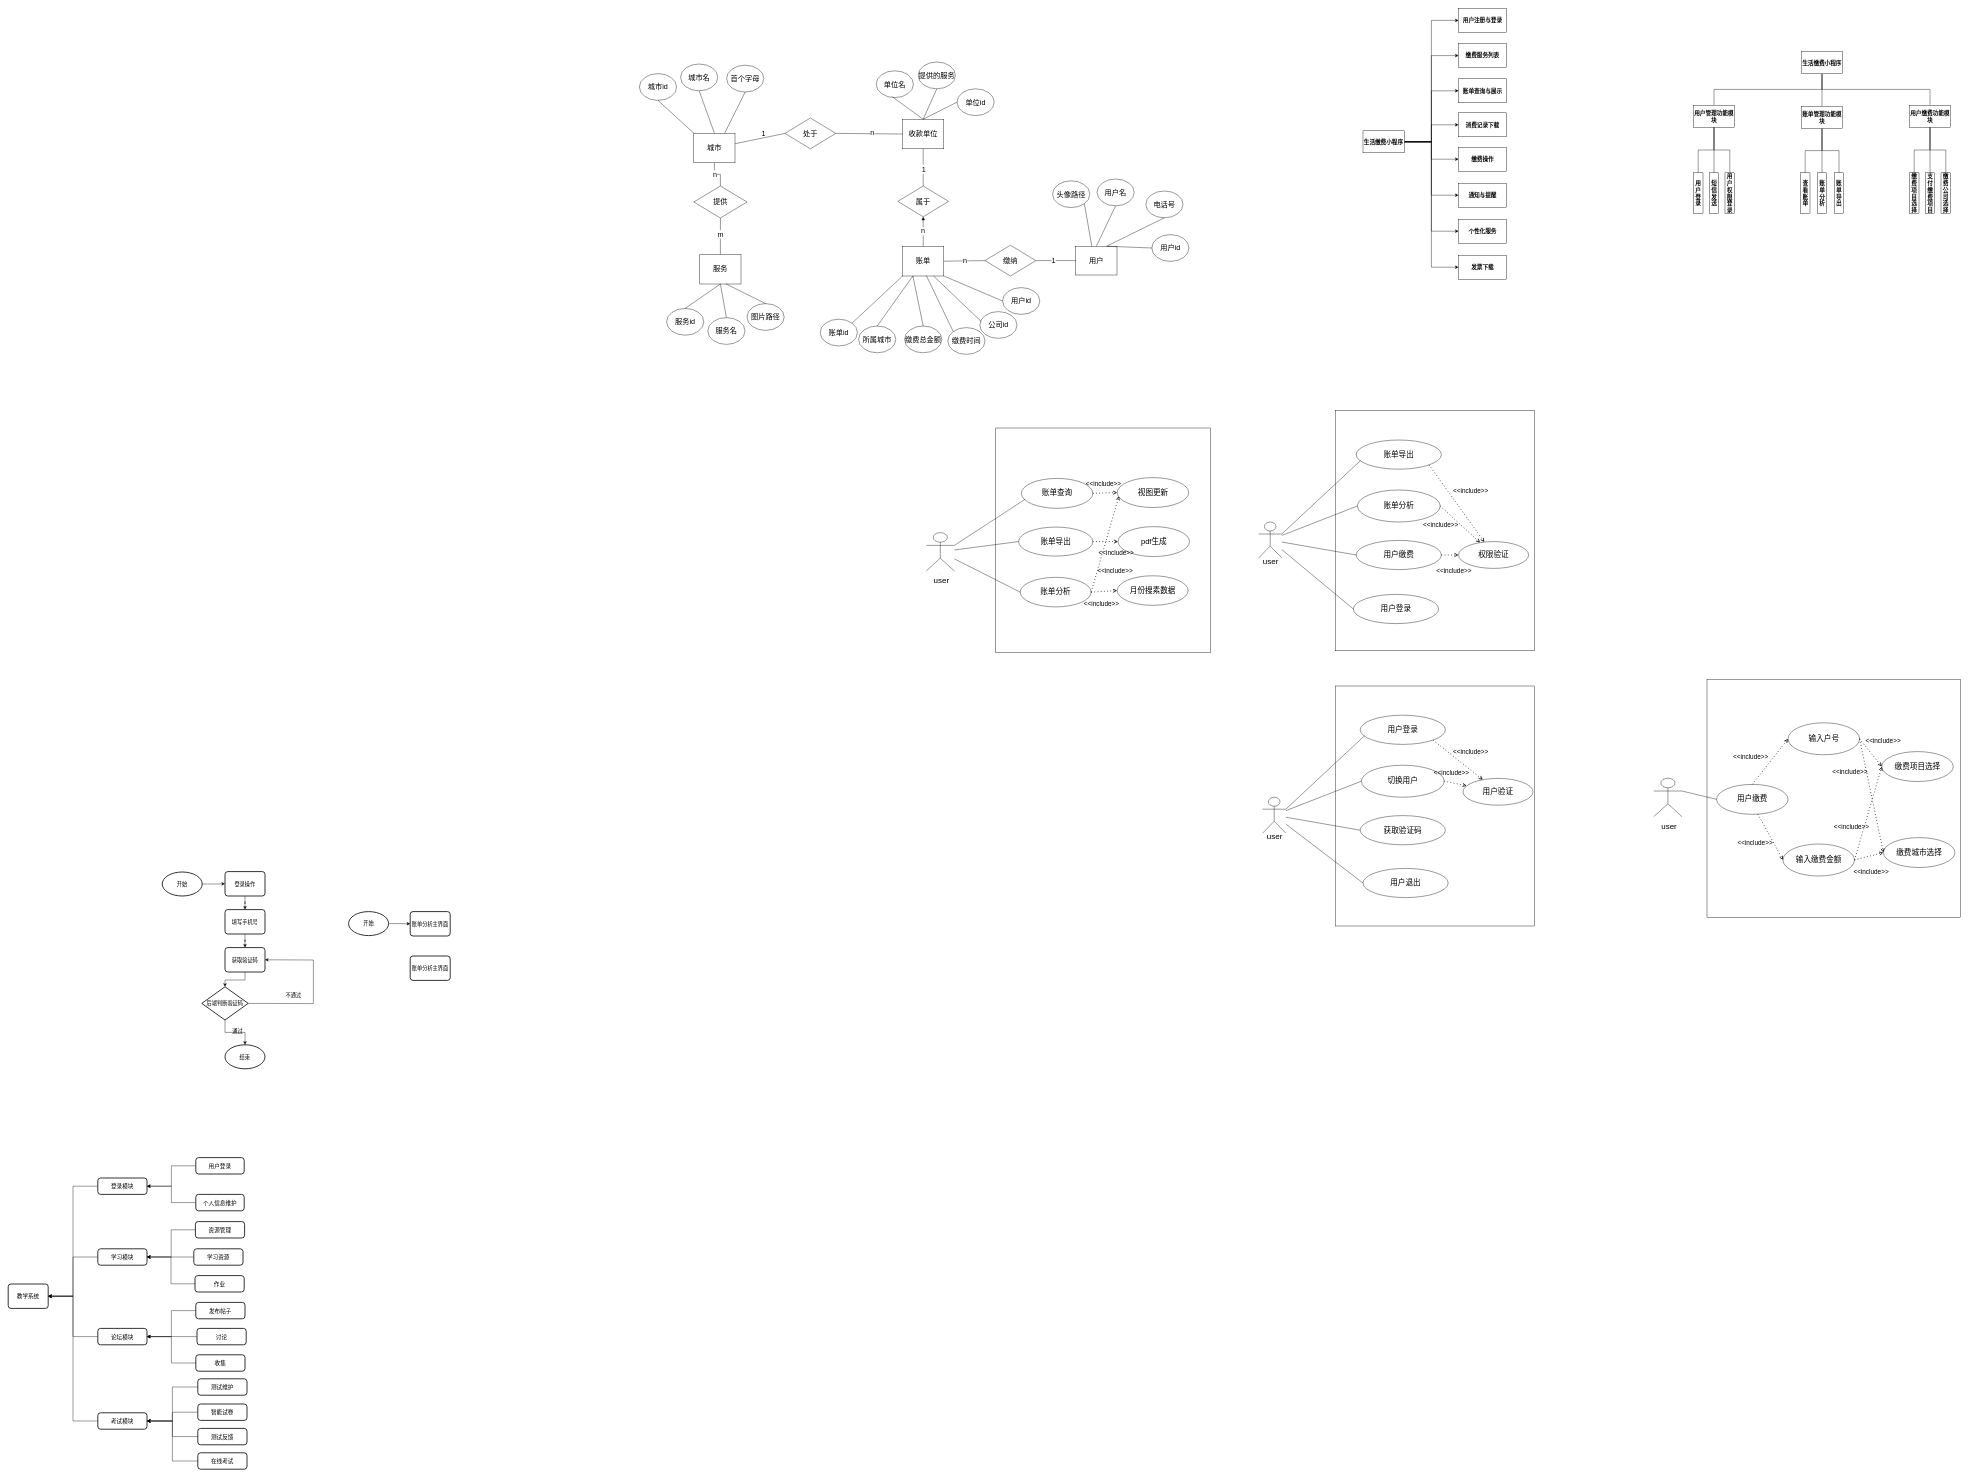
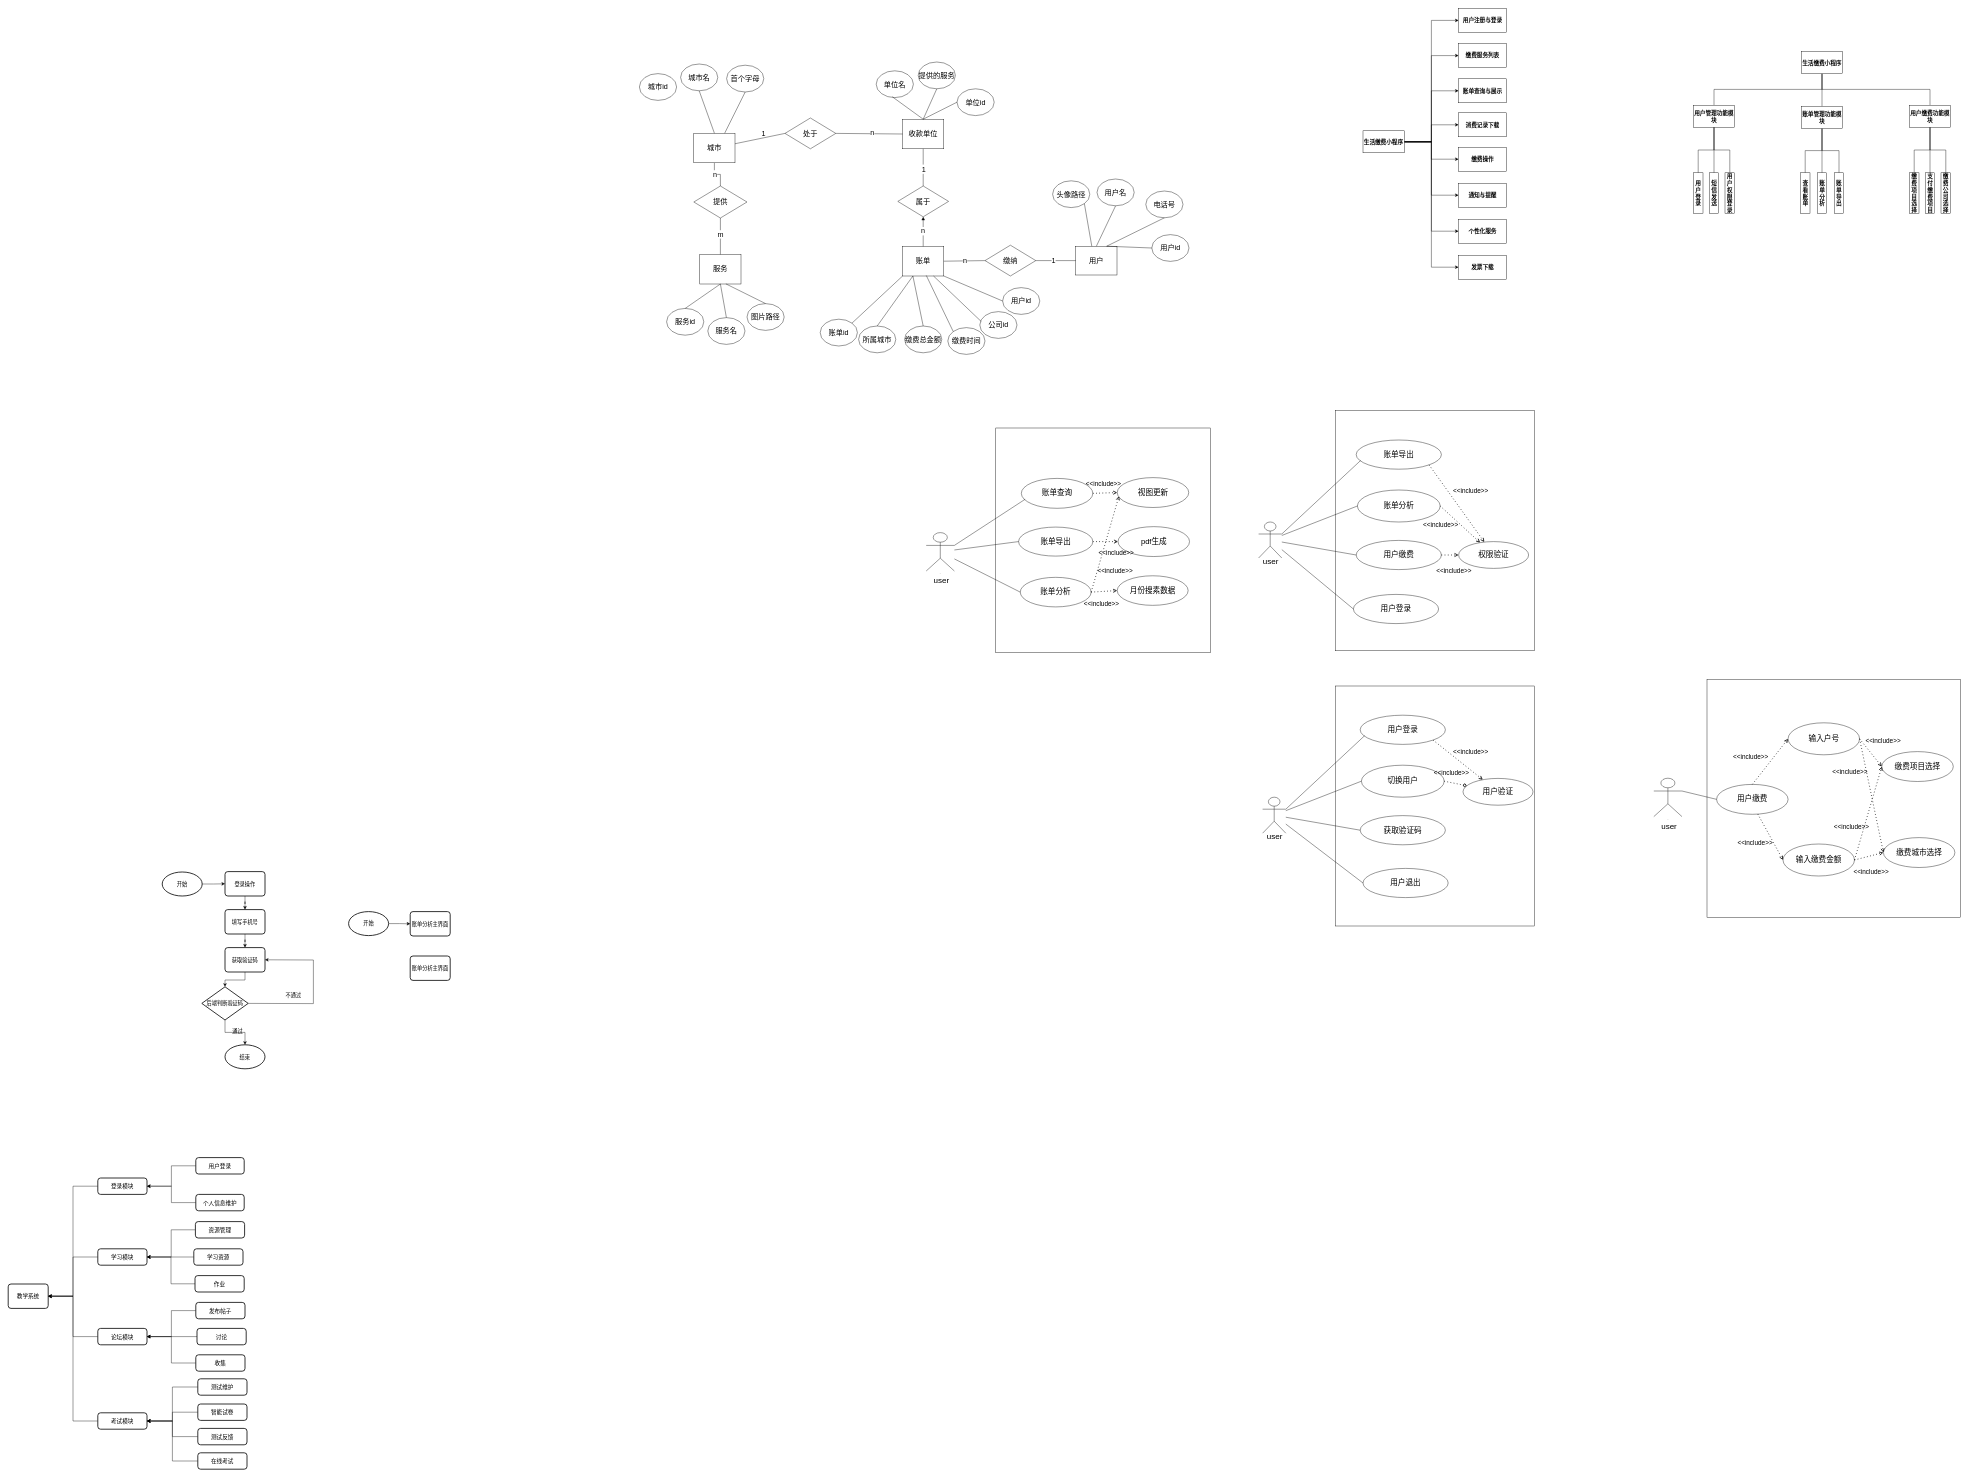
(676, 117) -> none
(1462, 785) -> (1461, 784)
